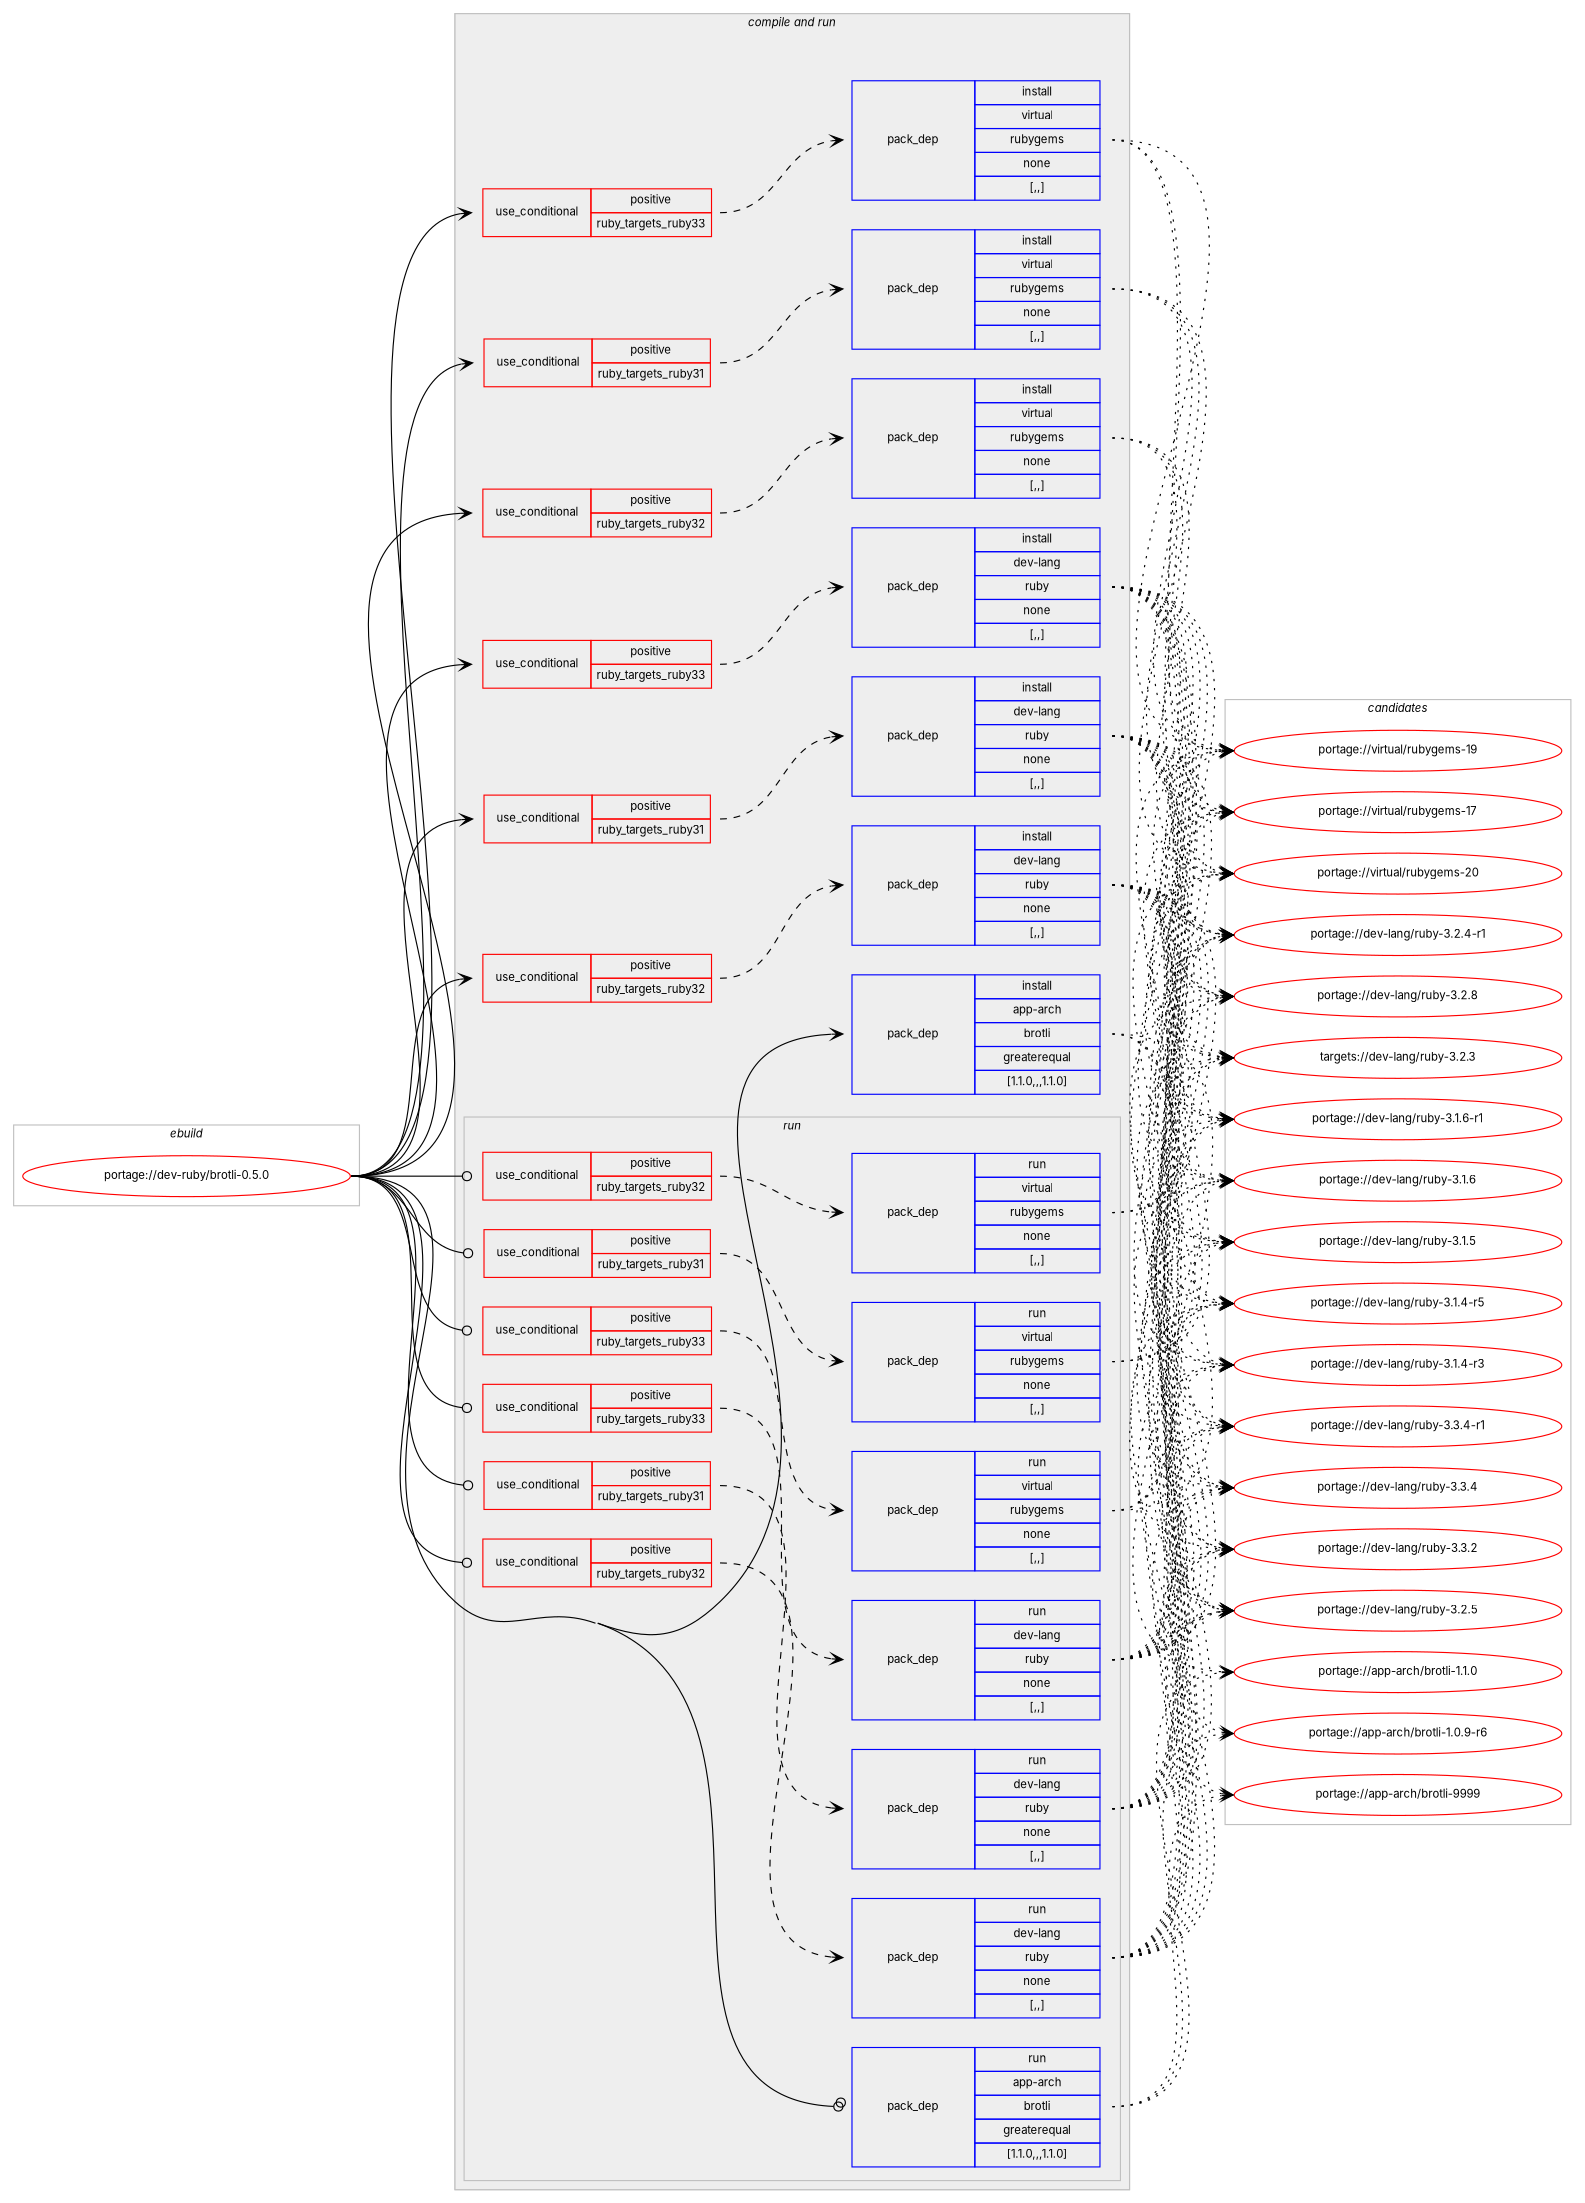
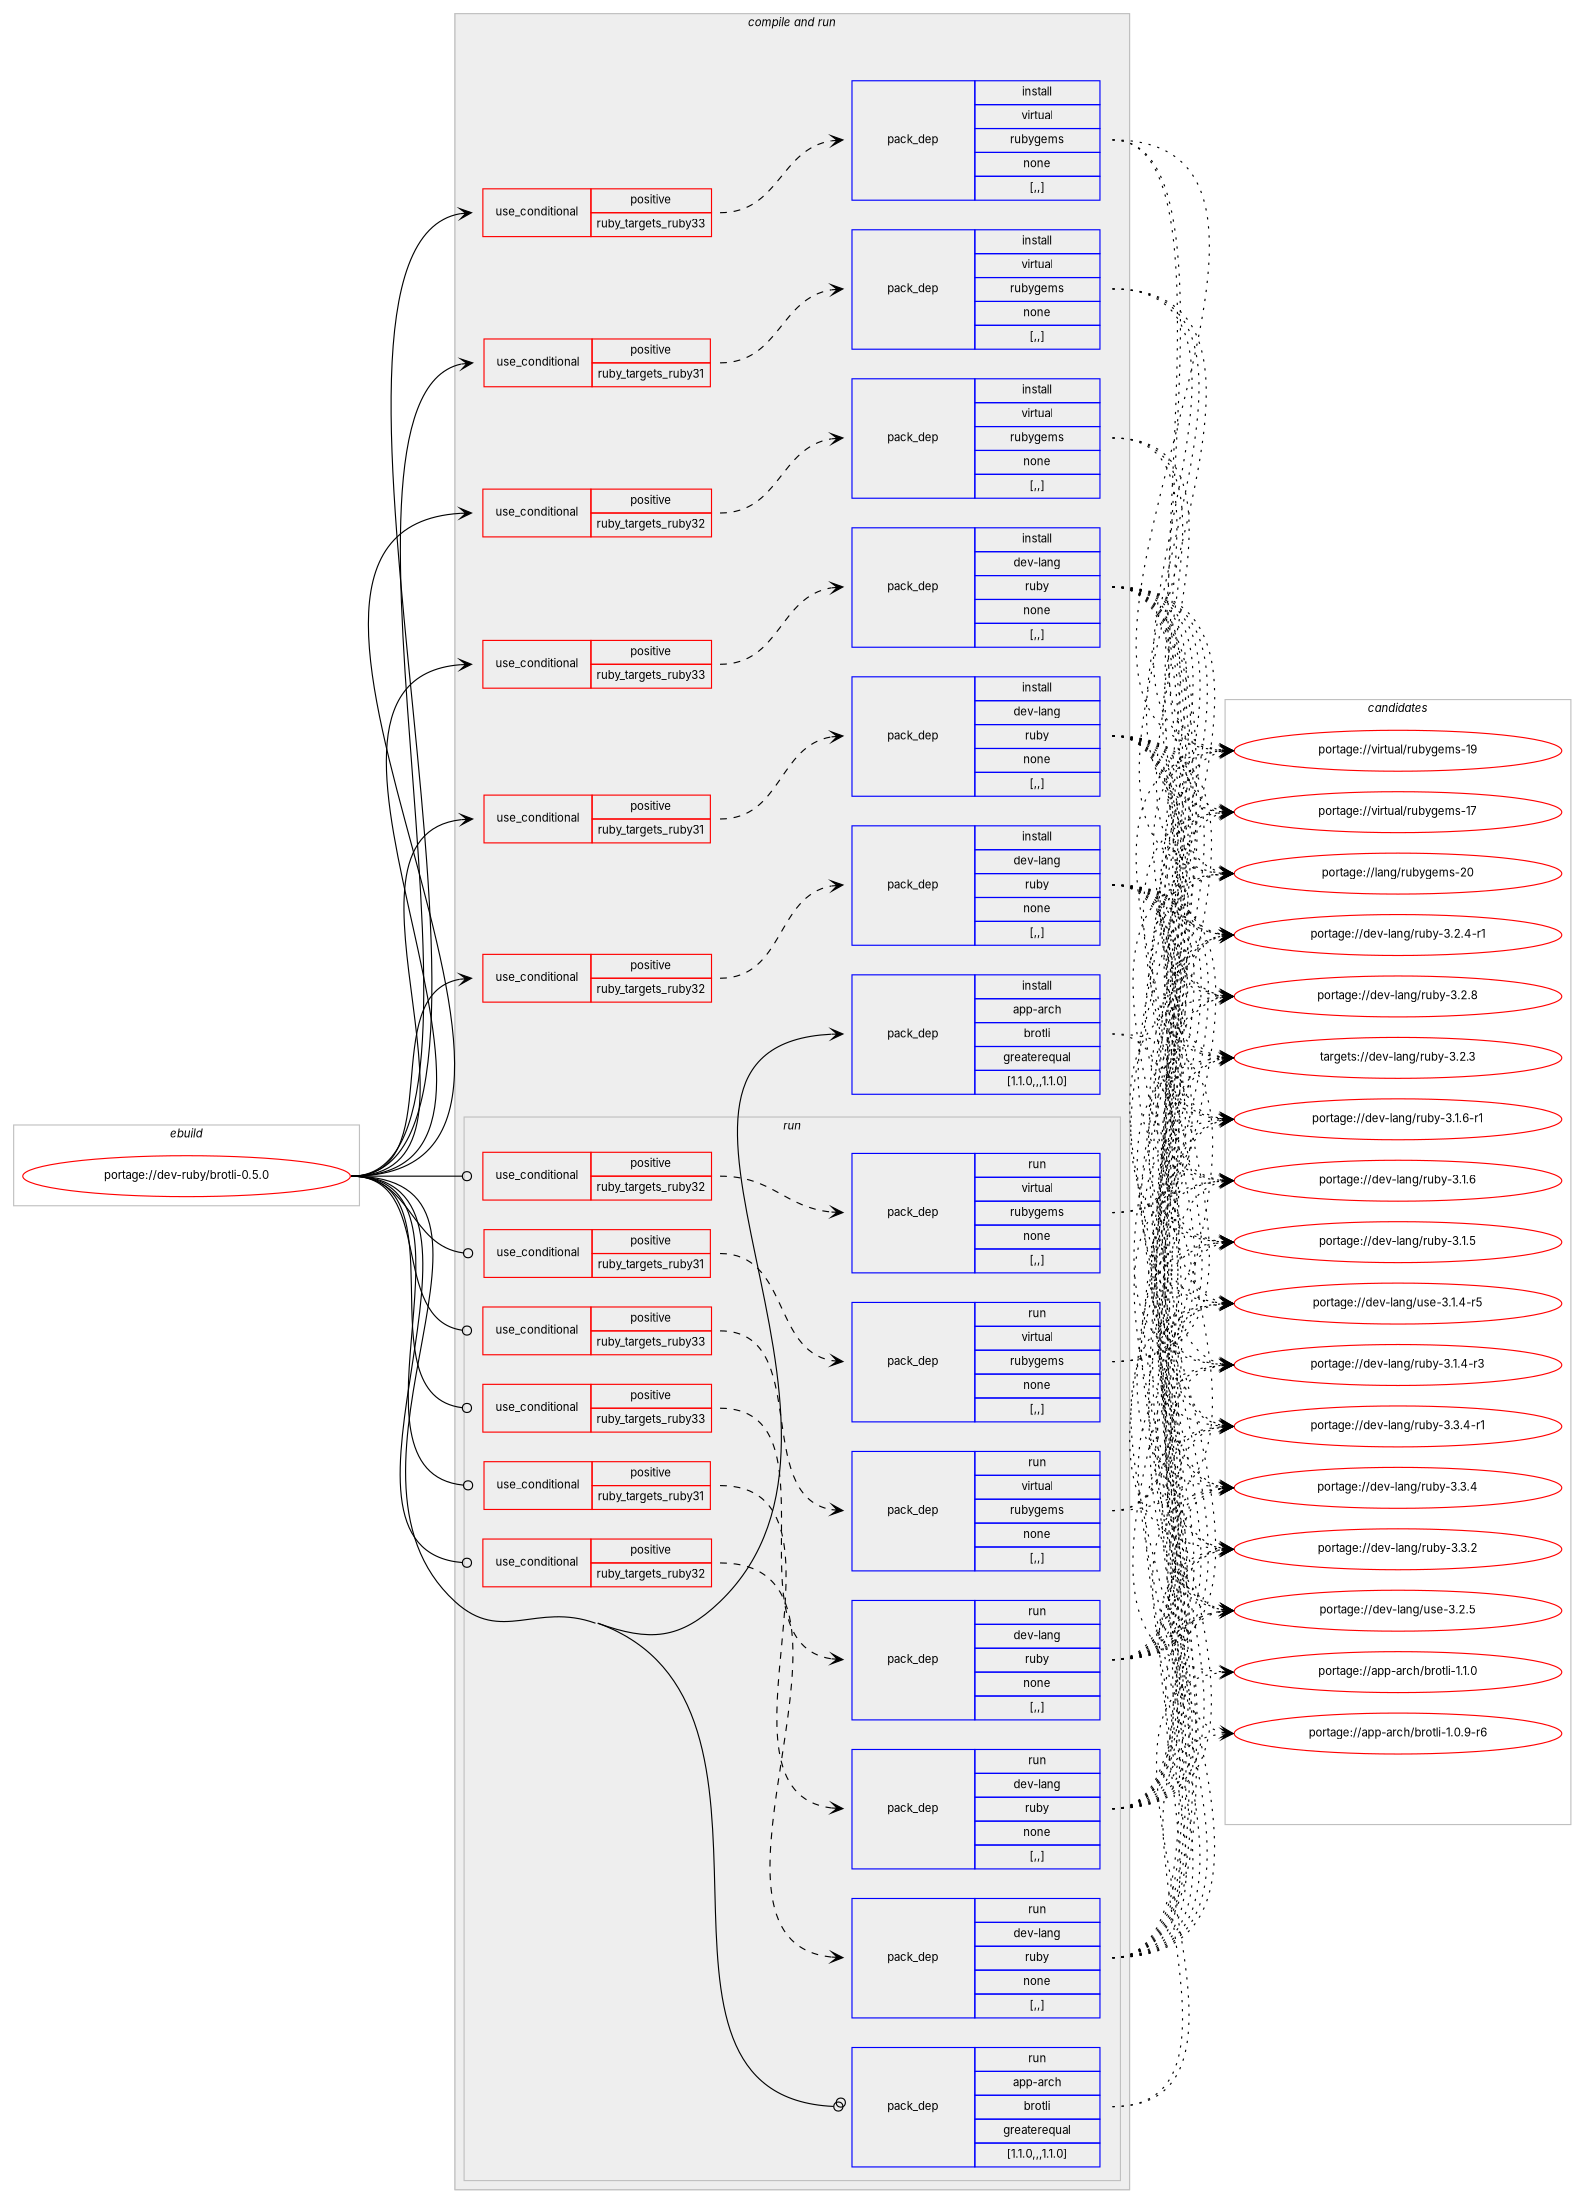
(1398, 874) -> (1398, 874)
(1398, 1304) -> (1398, 1304)
(1398, 1611) -> (1398, 1611)
(1398, 1795) -> none
